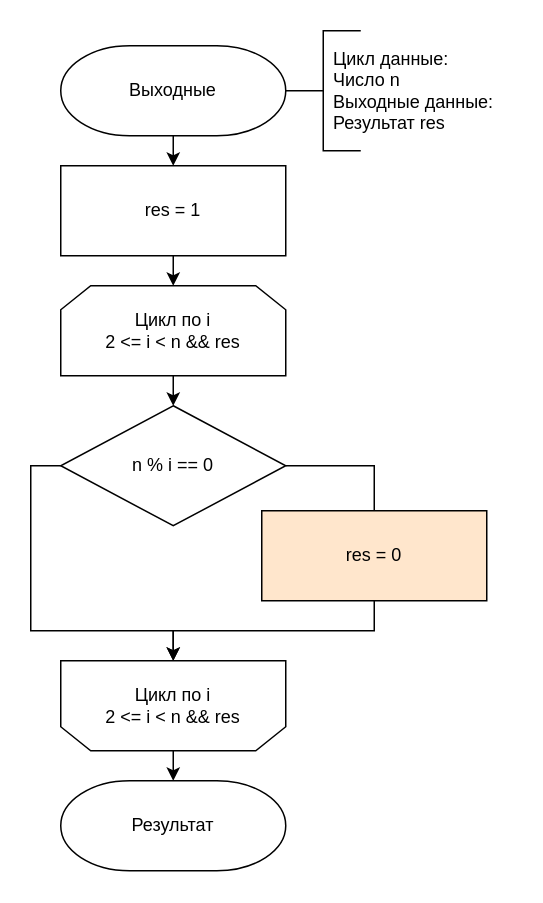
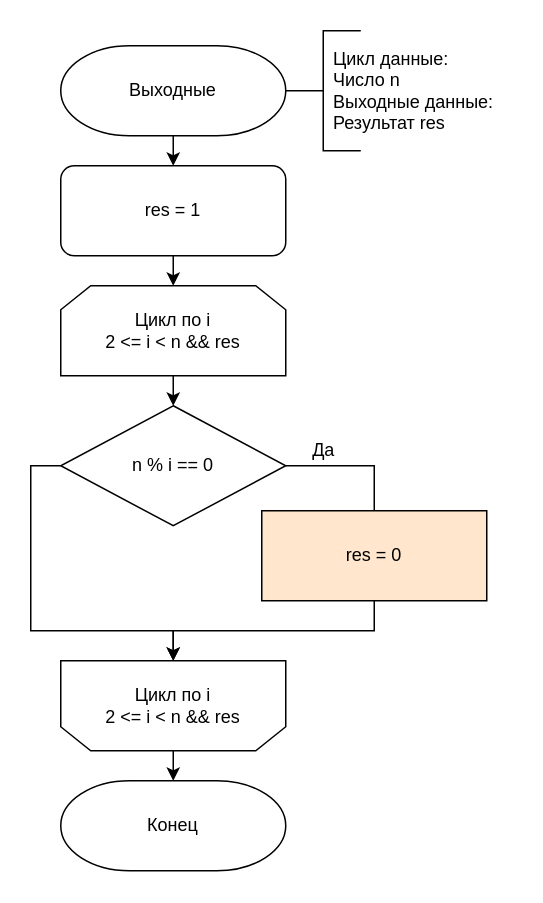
(173, 211) -> (173, 211)
none -> (323, 451)
(173, 826) -> (173, 826)
